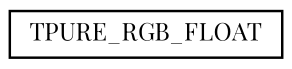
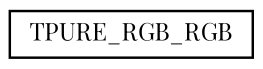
(146, 34) -> (131, 34)
